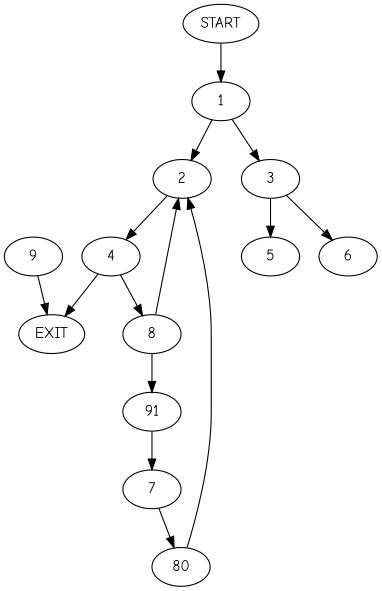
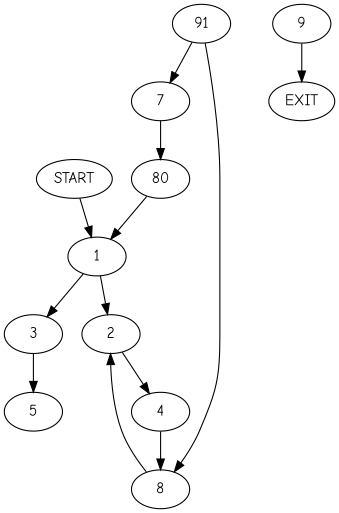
(348, 257) -> none
(85, 291) -> none
(152, 368) -> (220, 257)
(211, 379) -> (132, 213)
